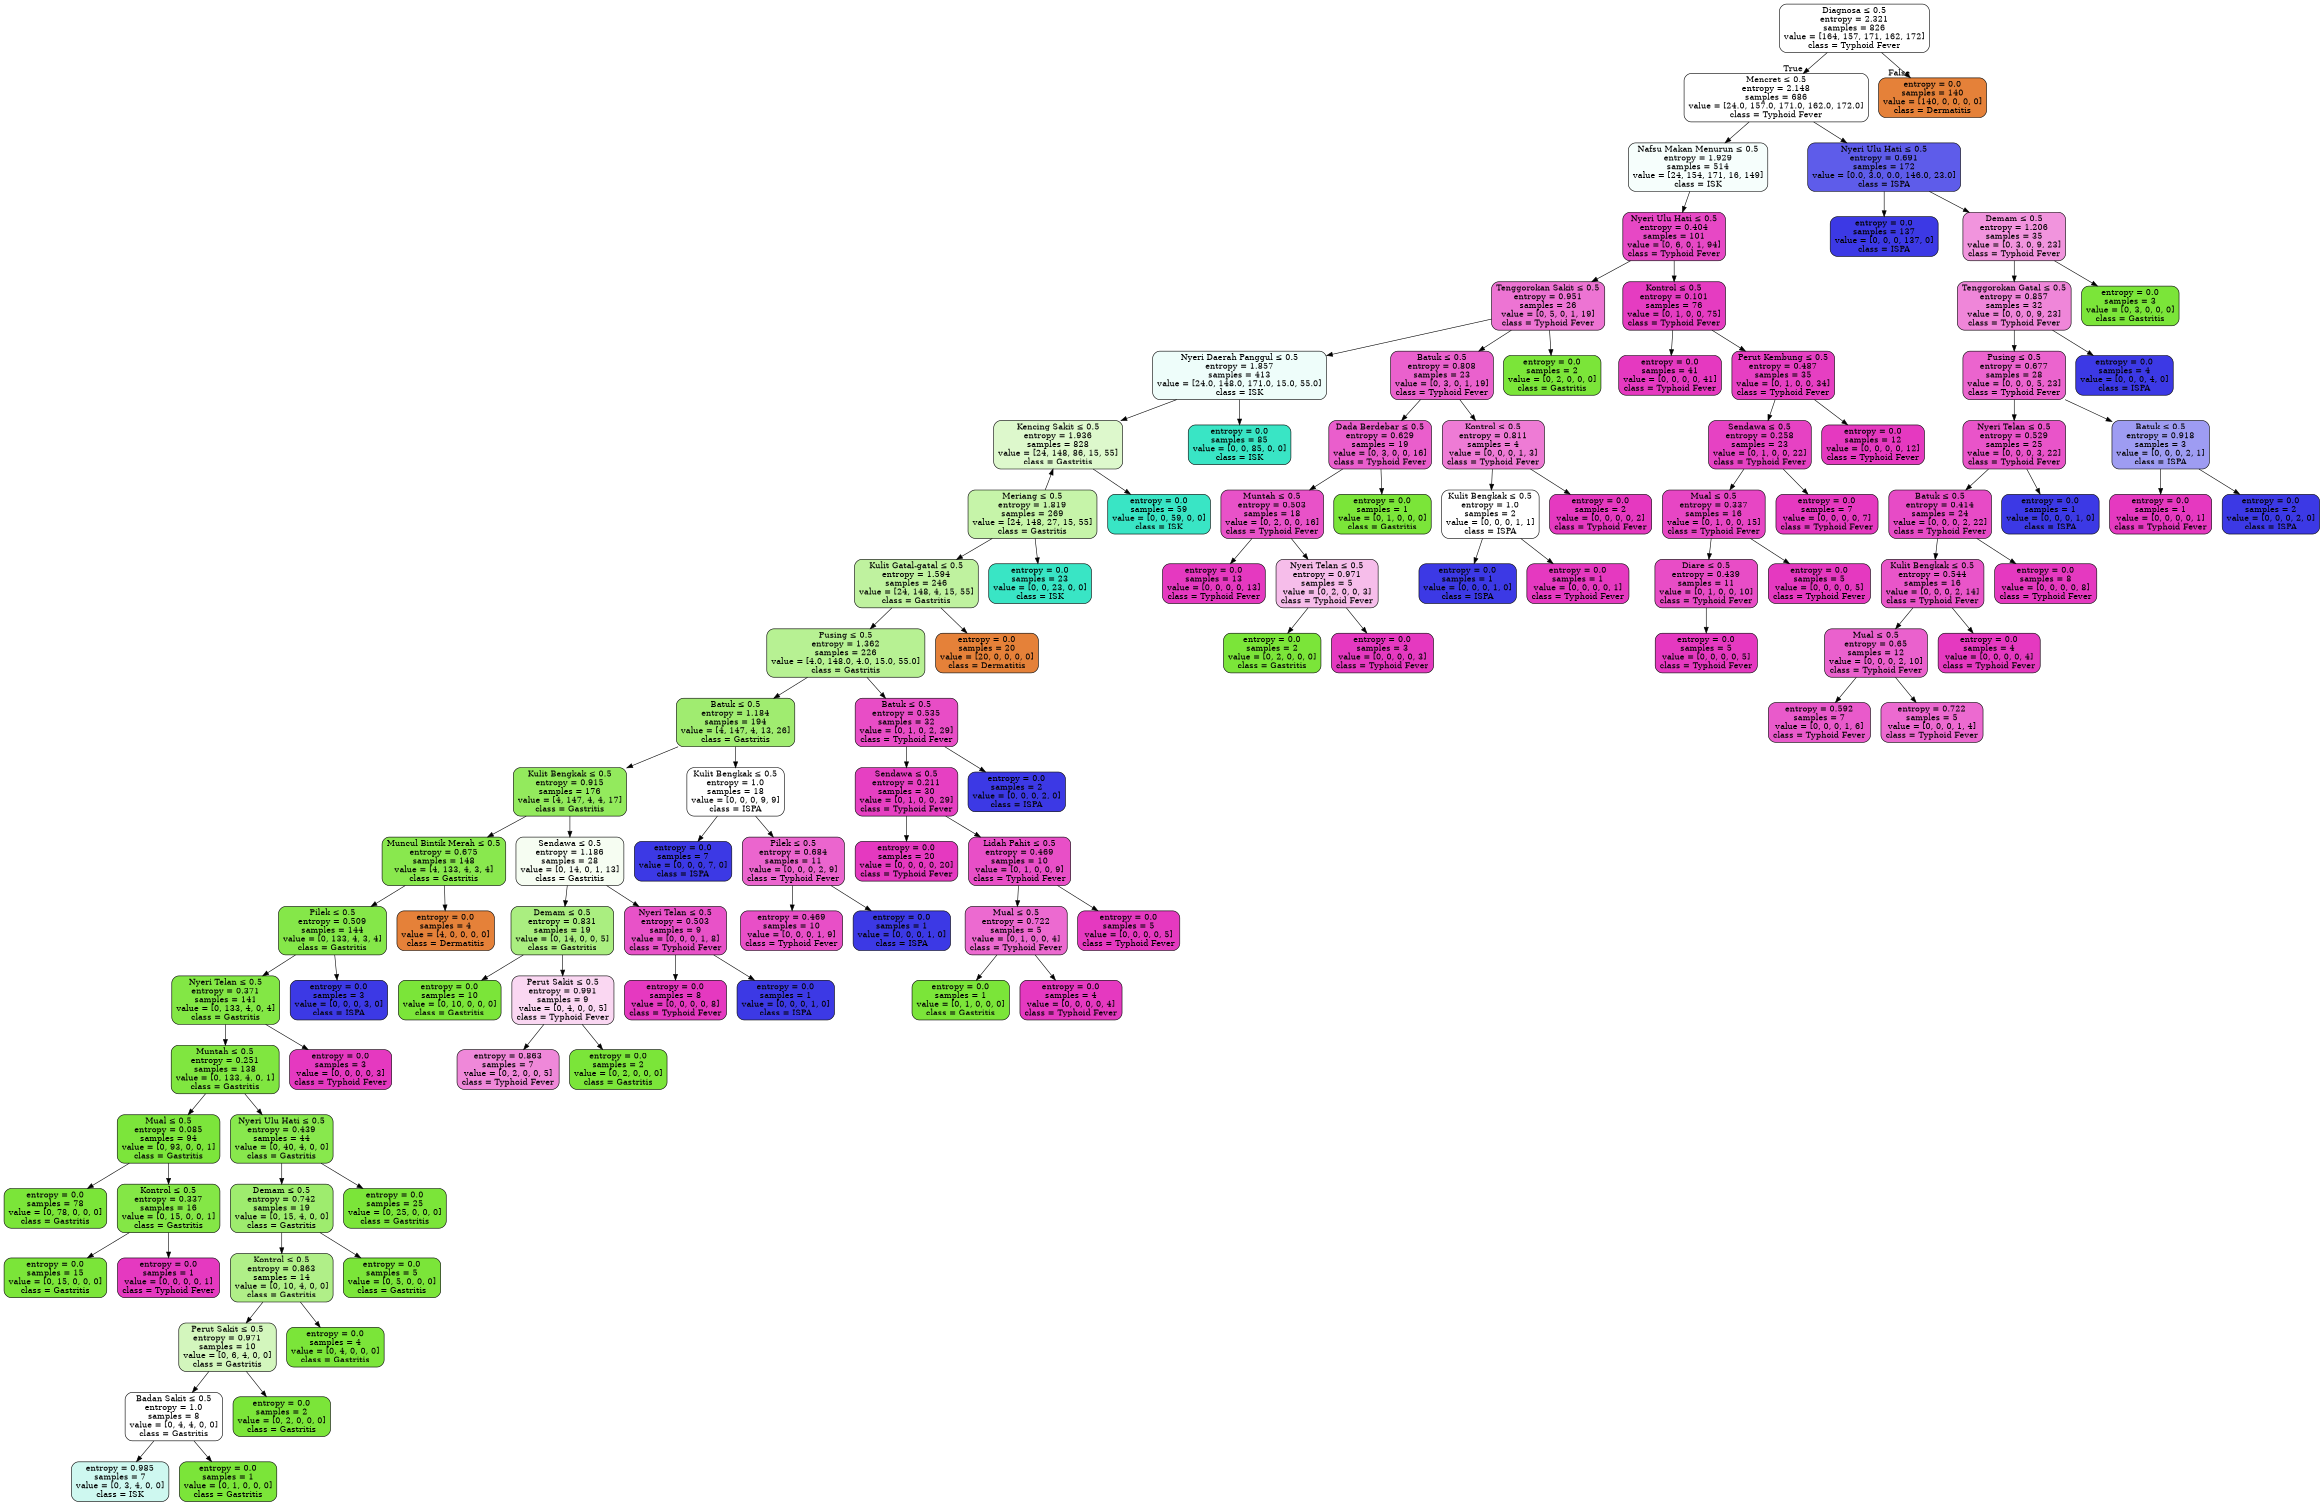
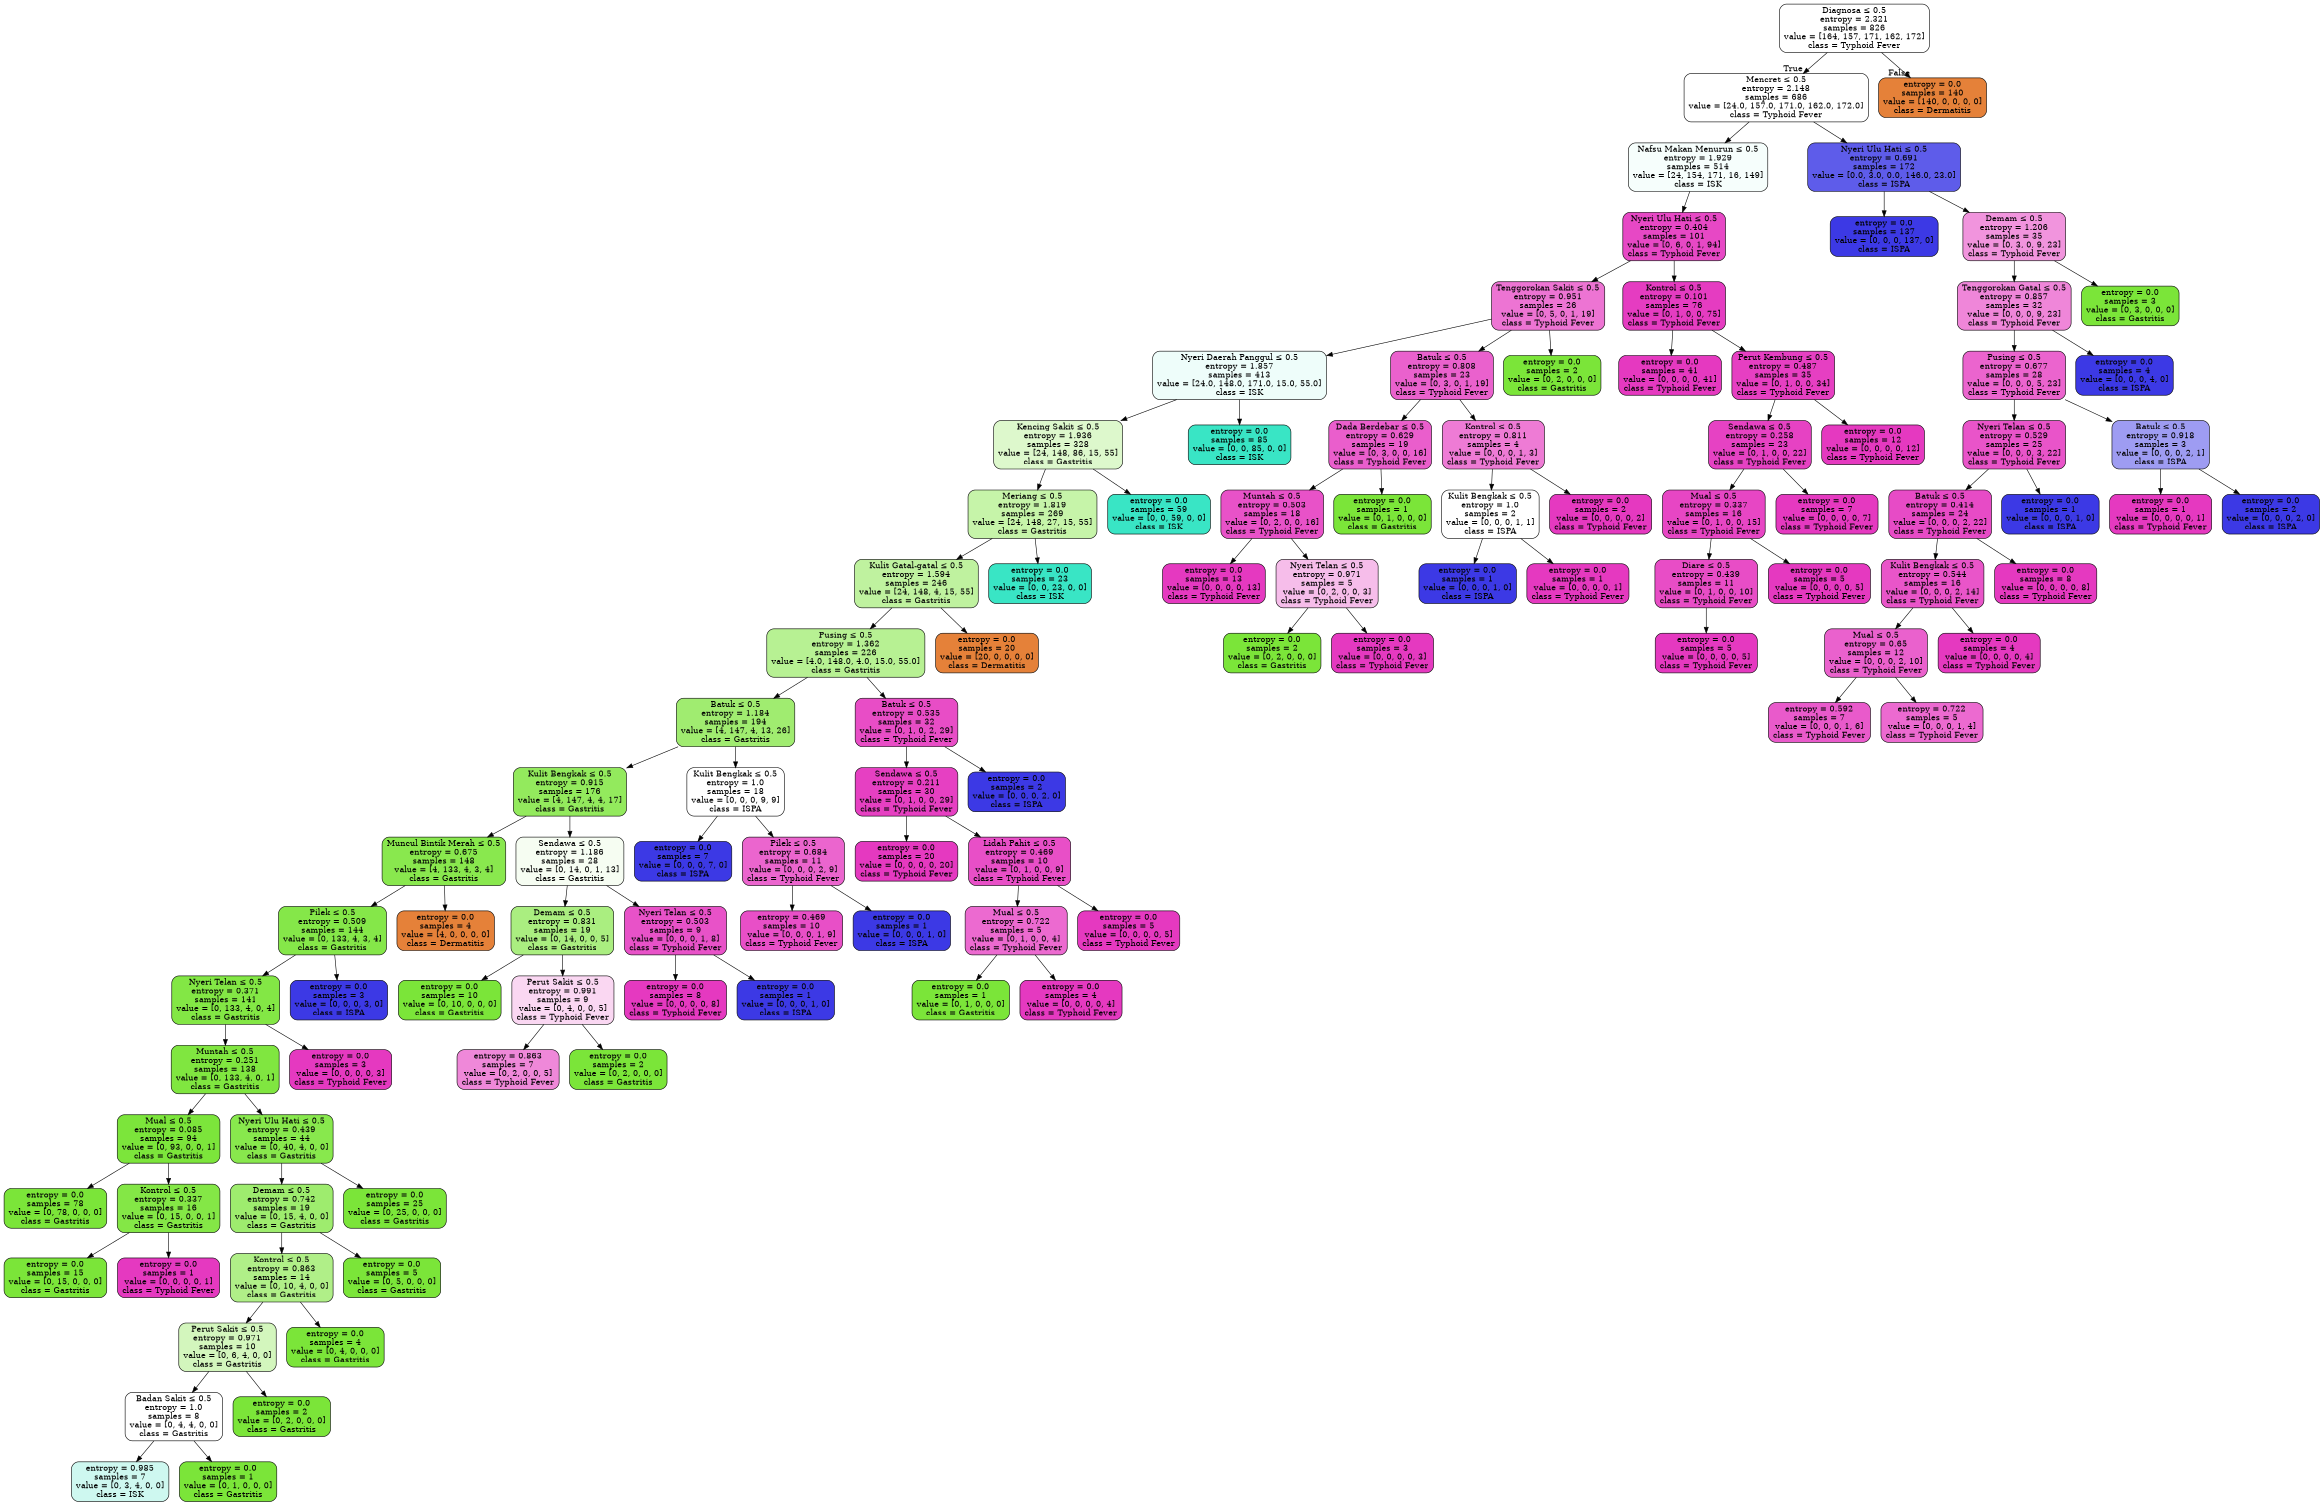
(1058, 444) -> (1058, 444)
(1048, 482) -> (1042, 477)
